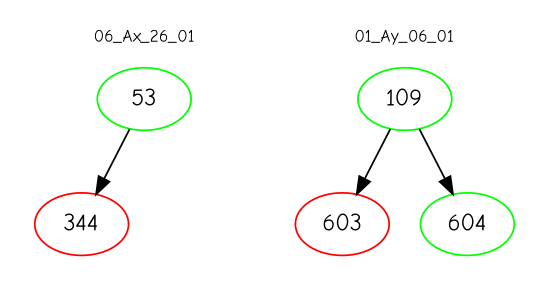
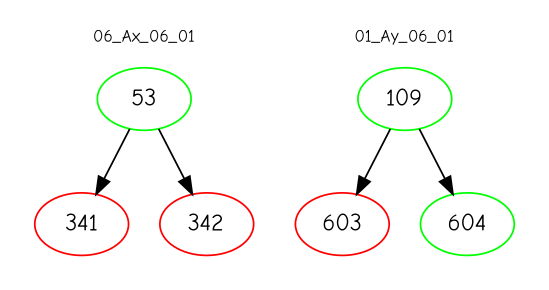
(144, 37) -> (144, 37)
(82, 224) -> (82, 224)
none -> (207, 224)
